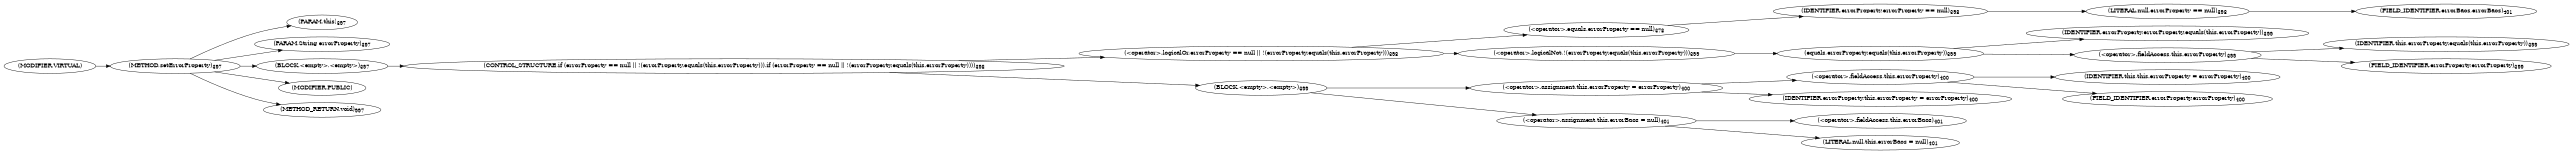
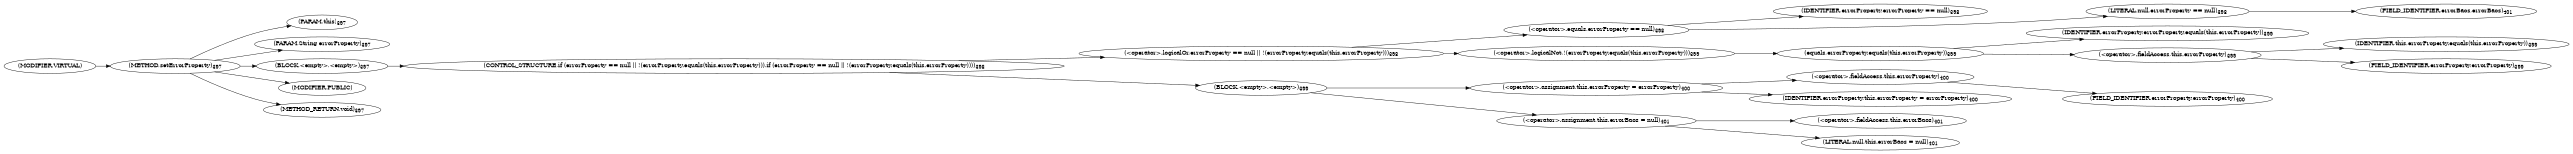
(2035, 11) -> (1896, 26)
(1660, 29) -> (1660, 29)
(2167, 77) -> none
(359, 109) -> (359, 109)
